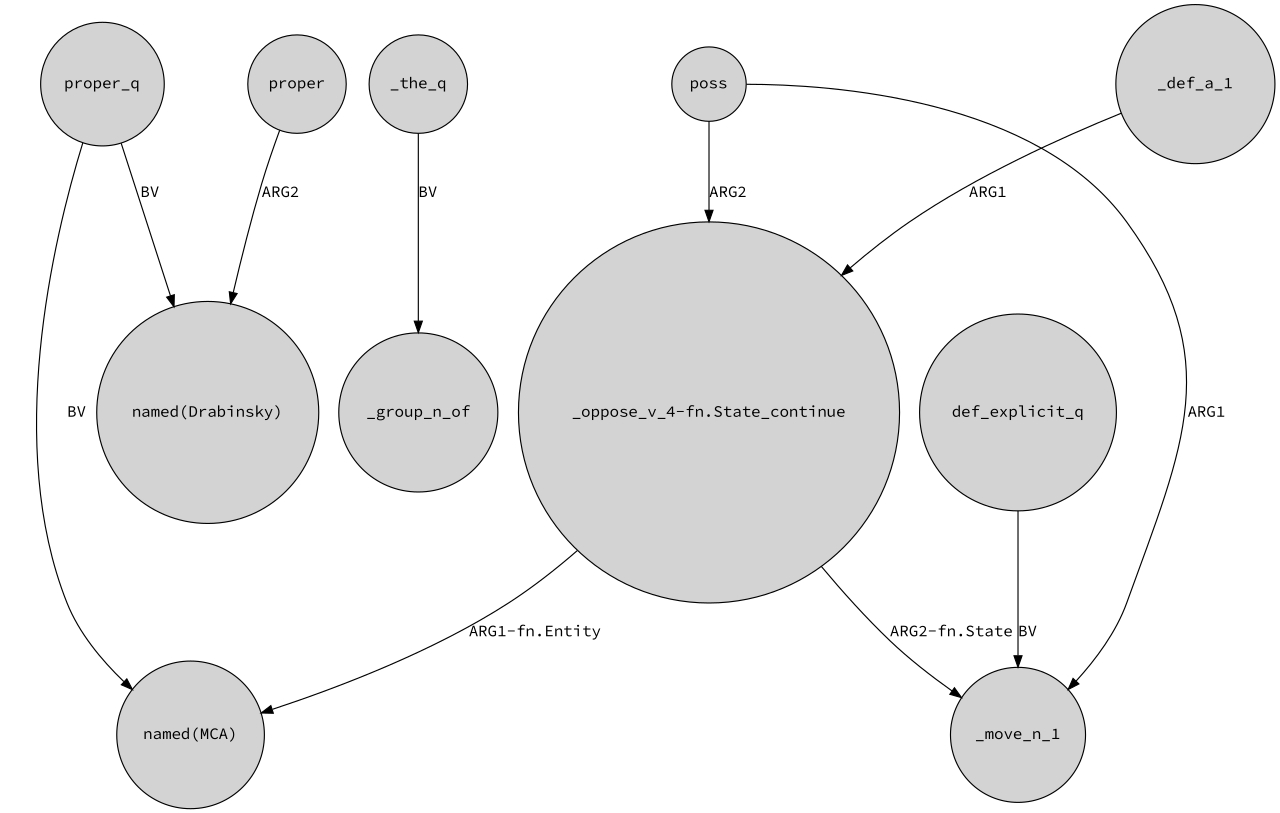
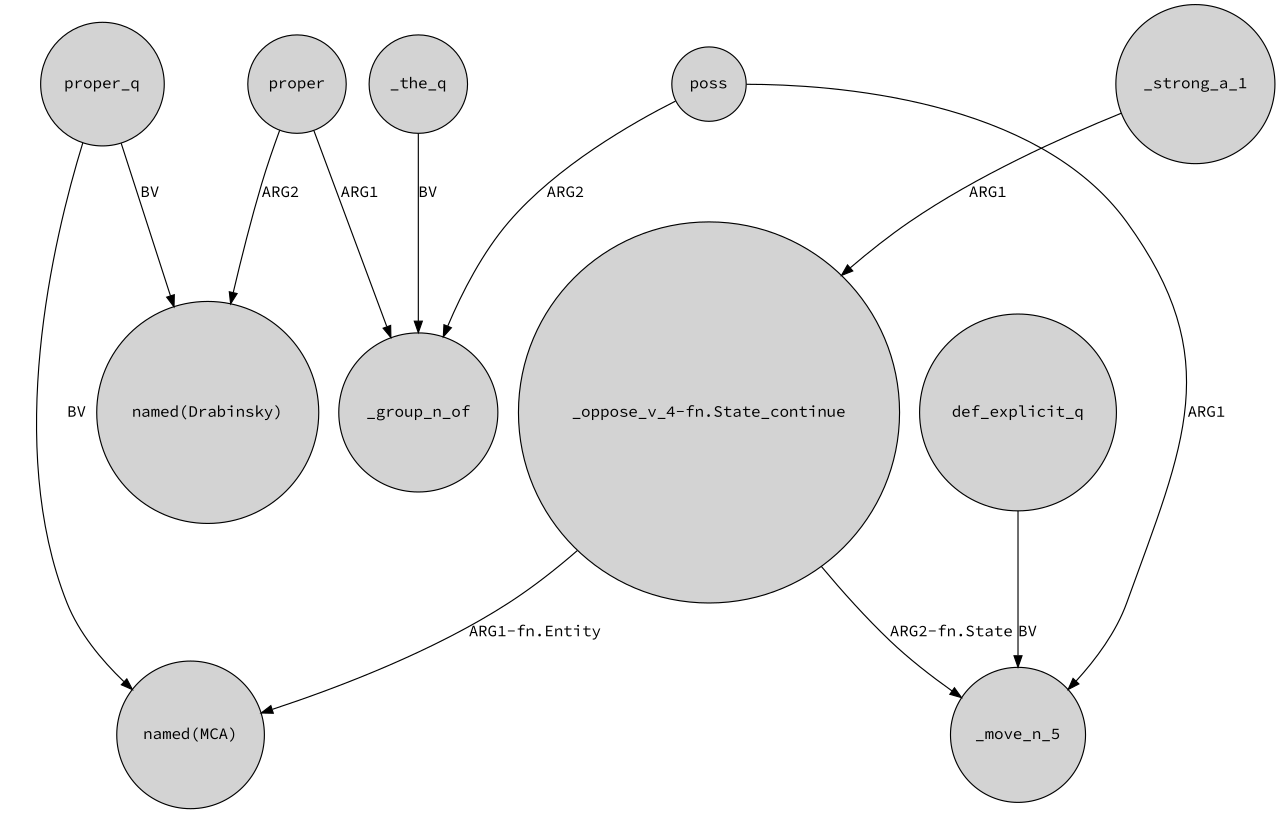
(1195, 84) -> (1195, 84)
(709, 166) -> (539, 192)
none -> (350, 229)
(1018, 735) -> (1018, 735)
